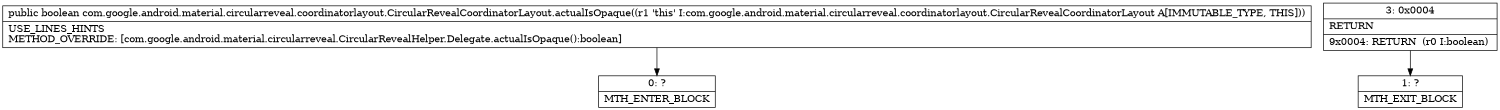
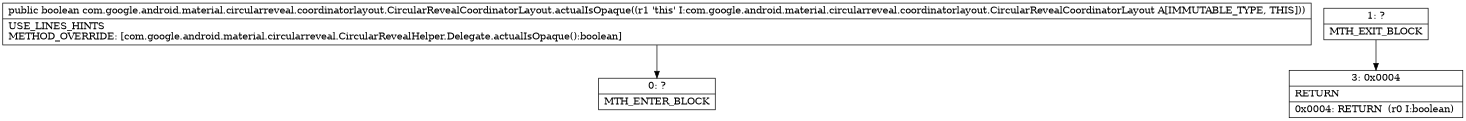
(1410, 42) -> (1376, 109)
(1410, 60) -> (1376, 52)
